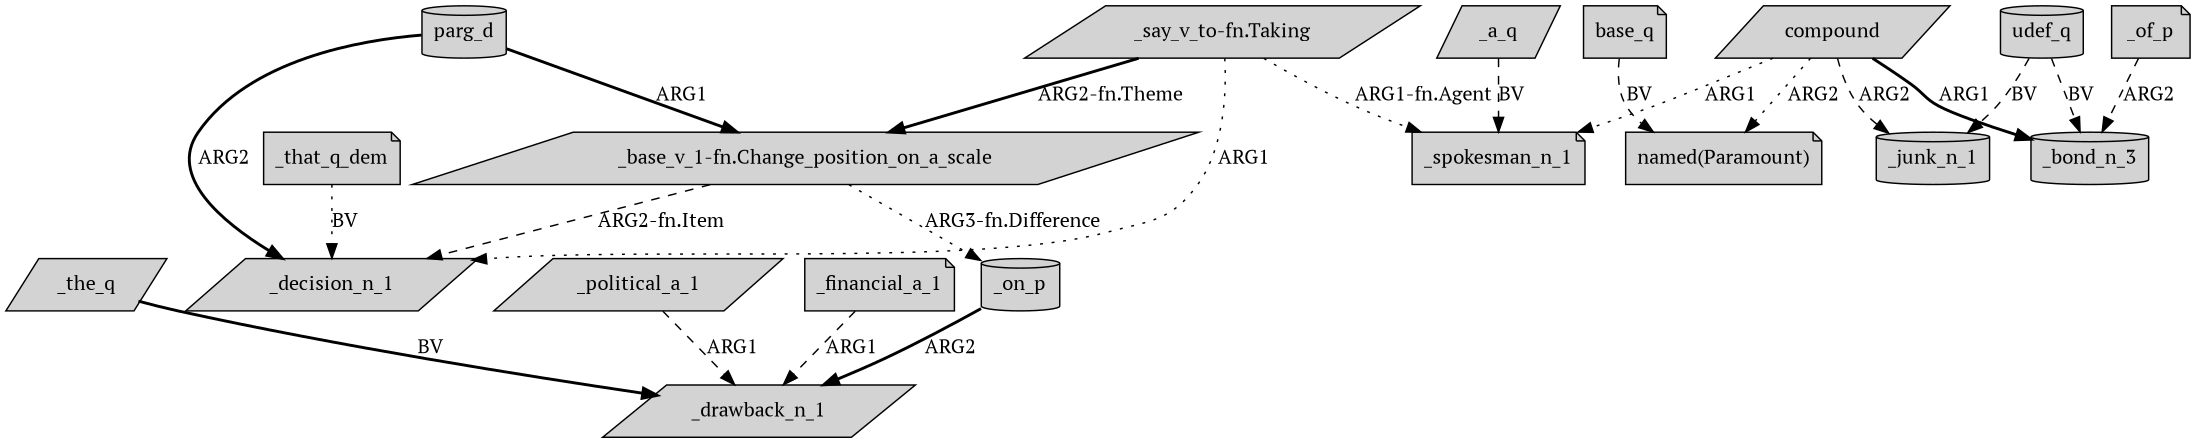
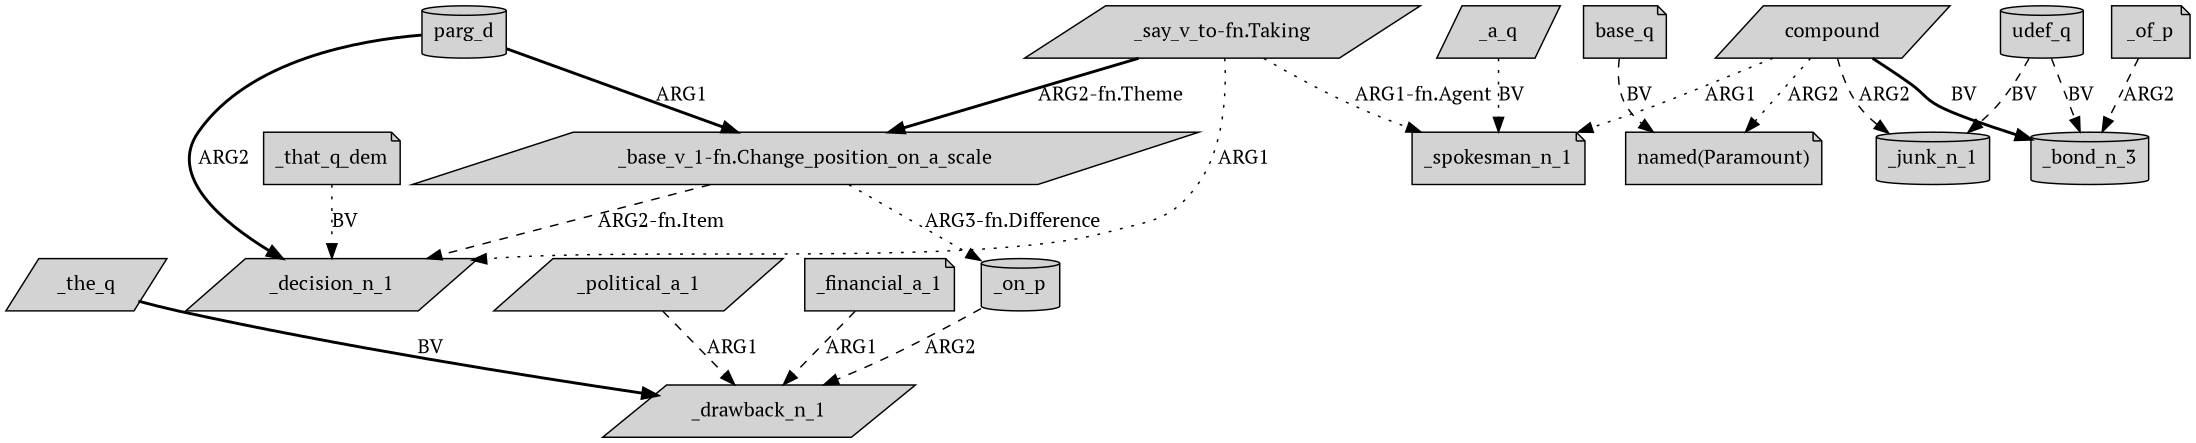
(1499, 88) -> (1499, 88)
(1965, 95) -> (1965, 95)
(910, 346) -> (910, 346)
